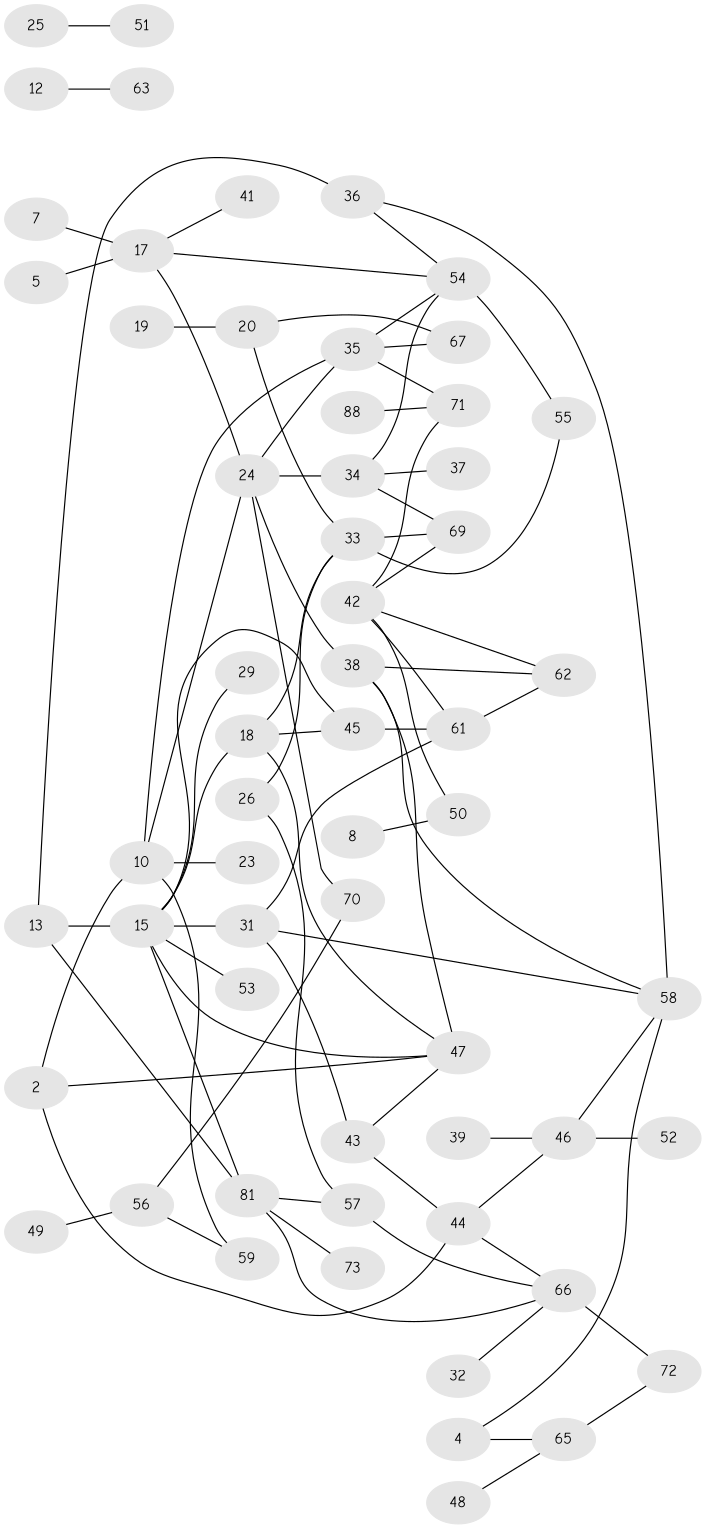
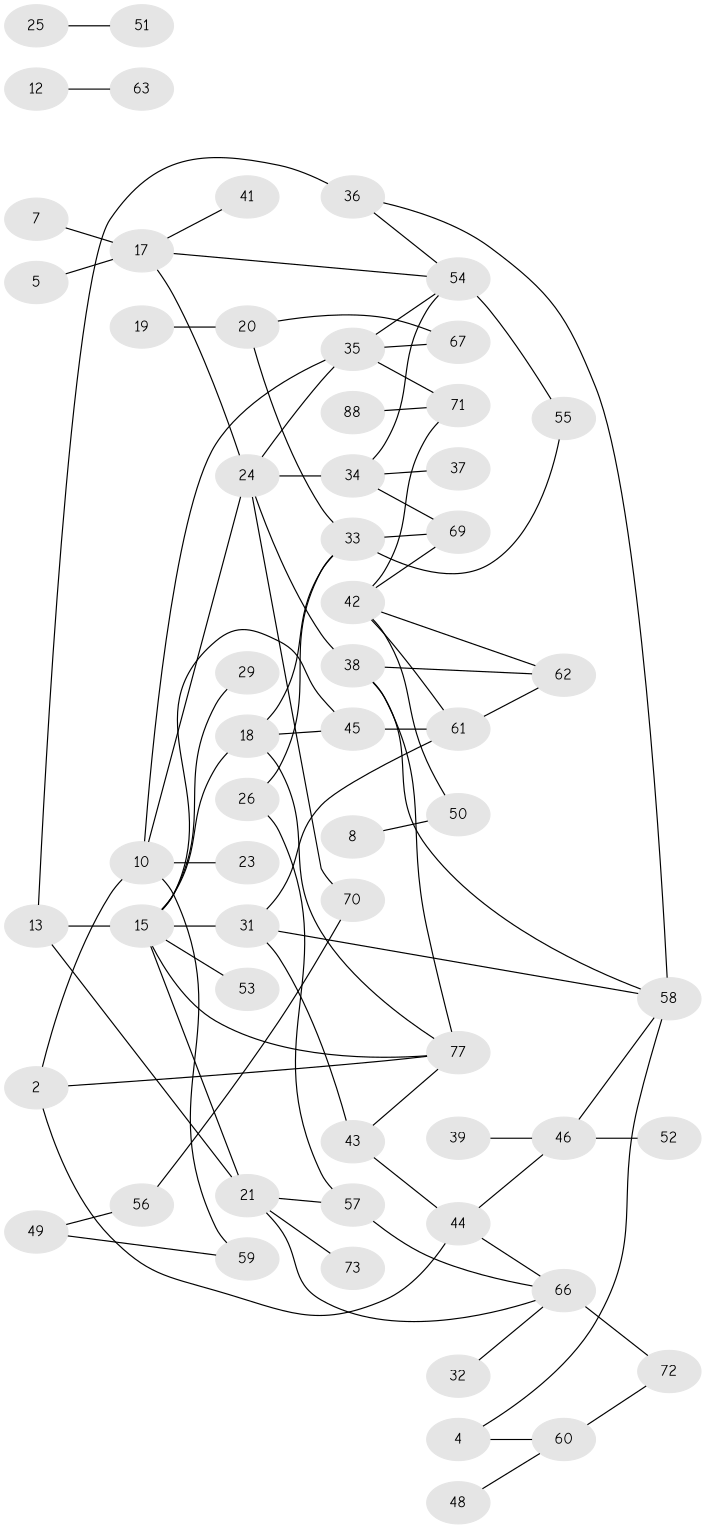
(458, 1053) -> (458, 1053)
(247, 1196) -> (247, 1196)
(195, 1232) -> (142, 1246)
(564, 1439) -> (564, 1439)
